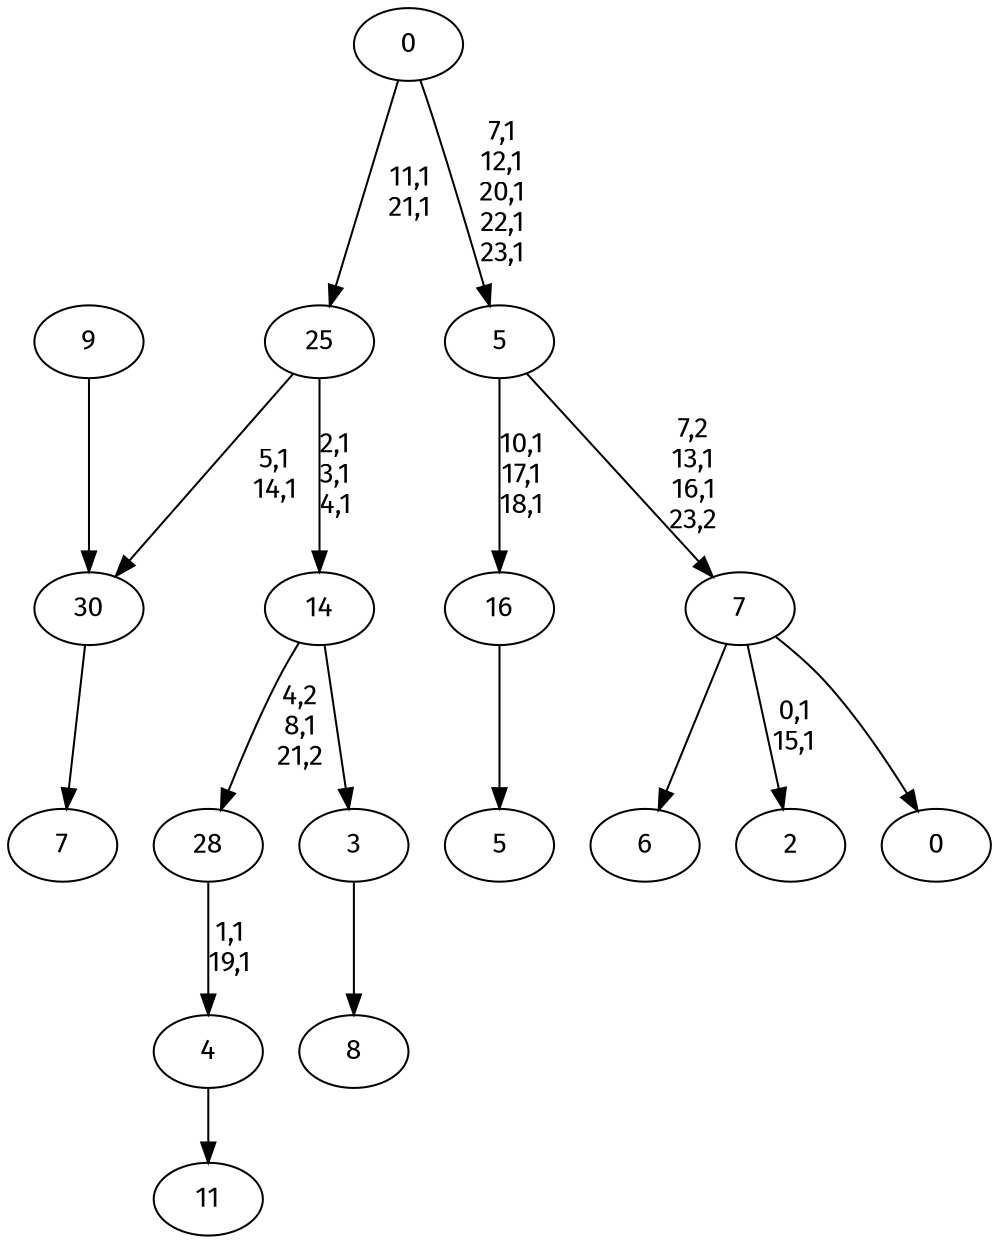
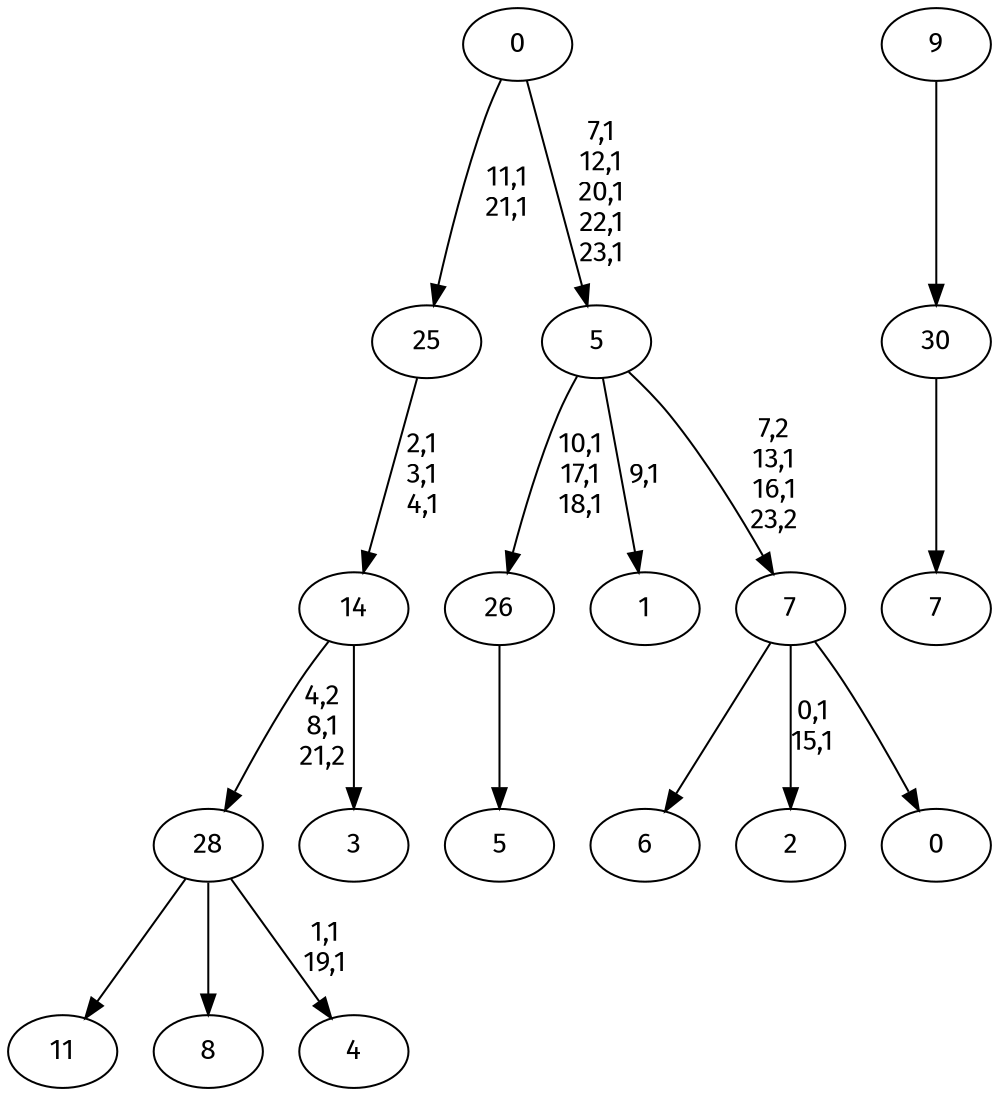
(211, 467) -> none
(499, 609) -> (499, 609)
none -> (645, 609)
(354, 938) -> (208, 938)
(208, 1115) -> (141, 940)
